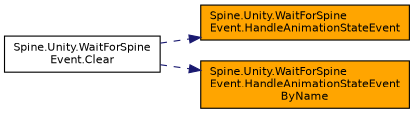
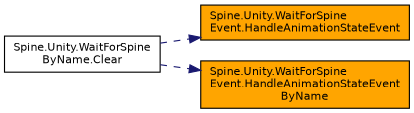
(82, 54) -> (82, 54)
